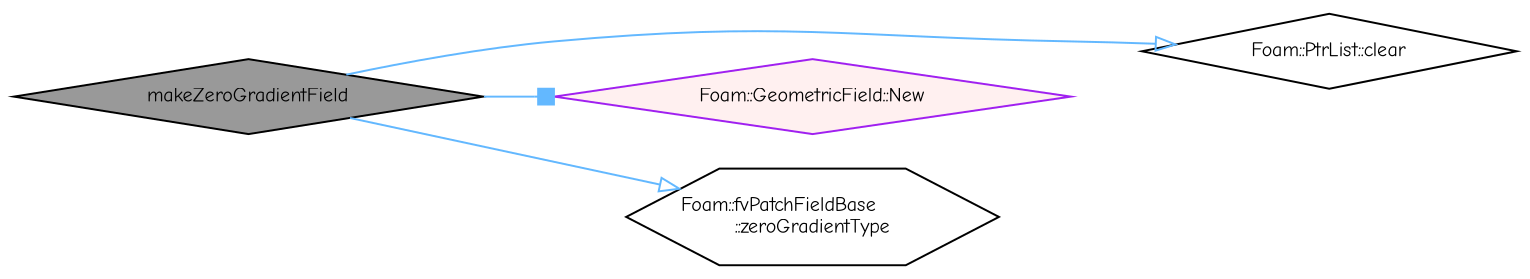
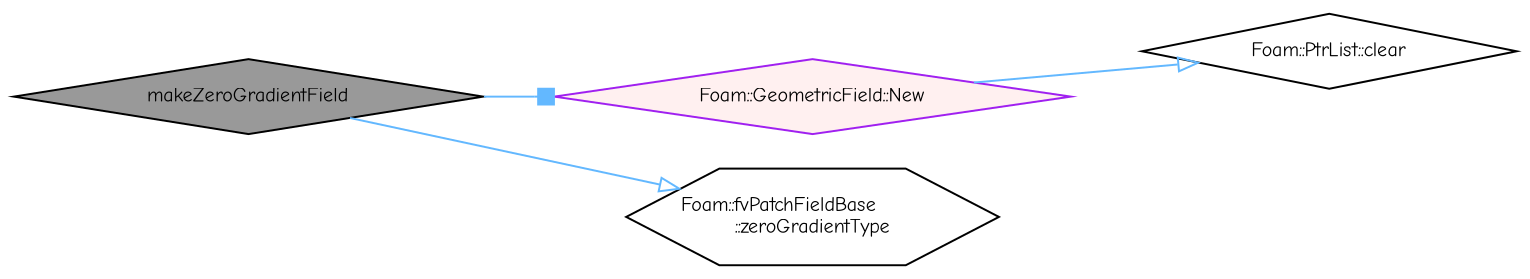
(749, 31) -> (1076, 74)
